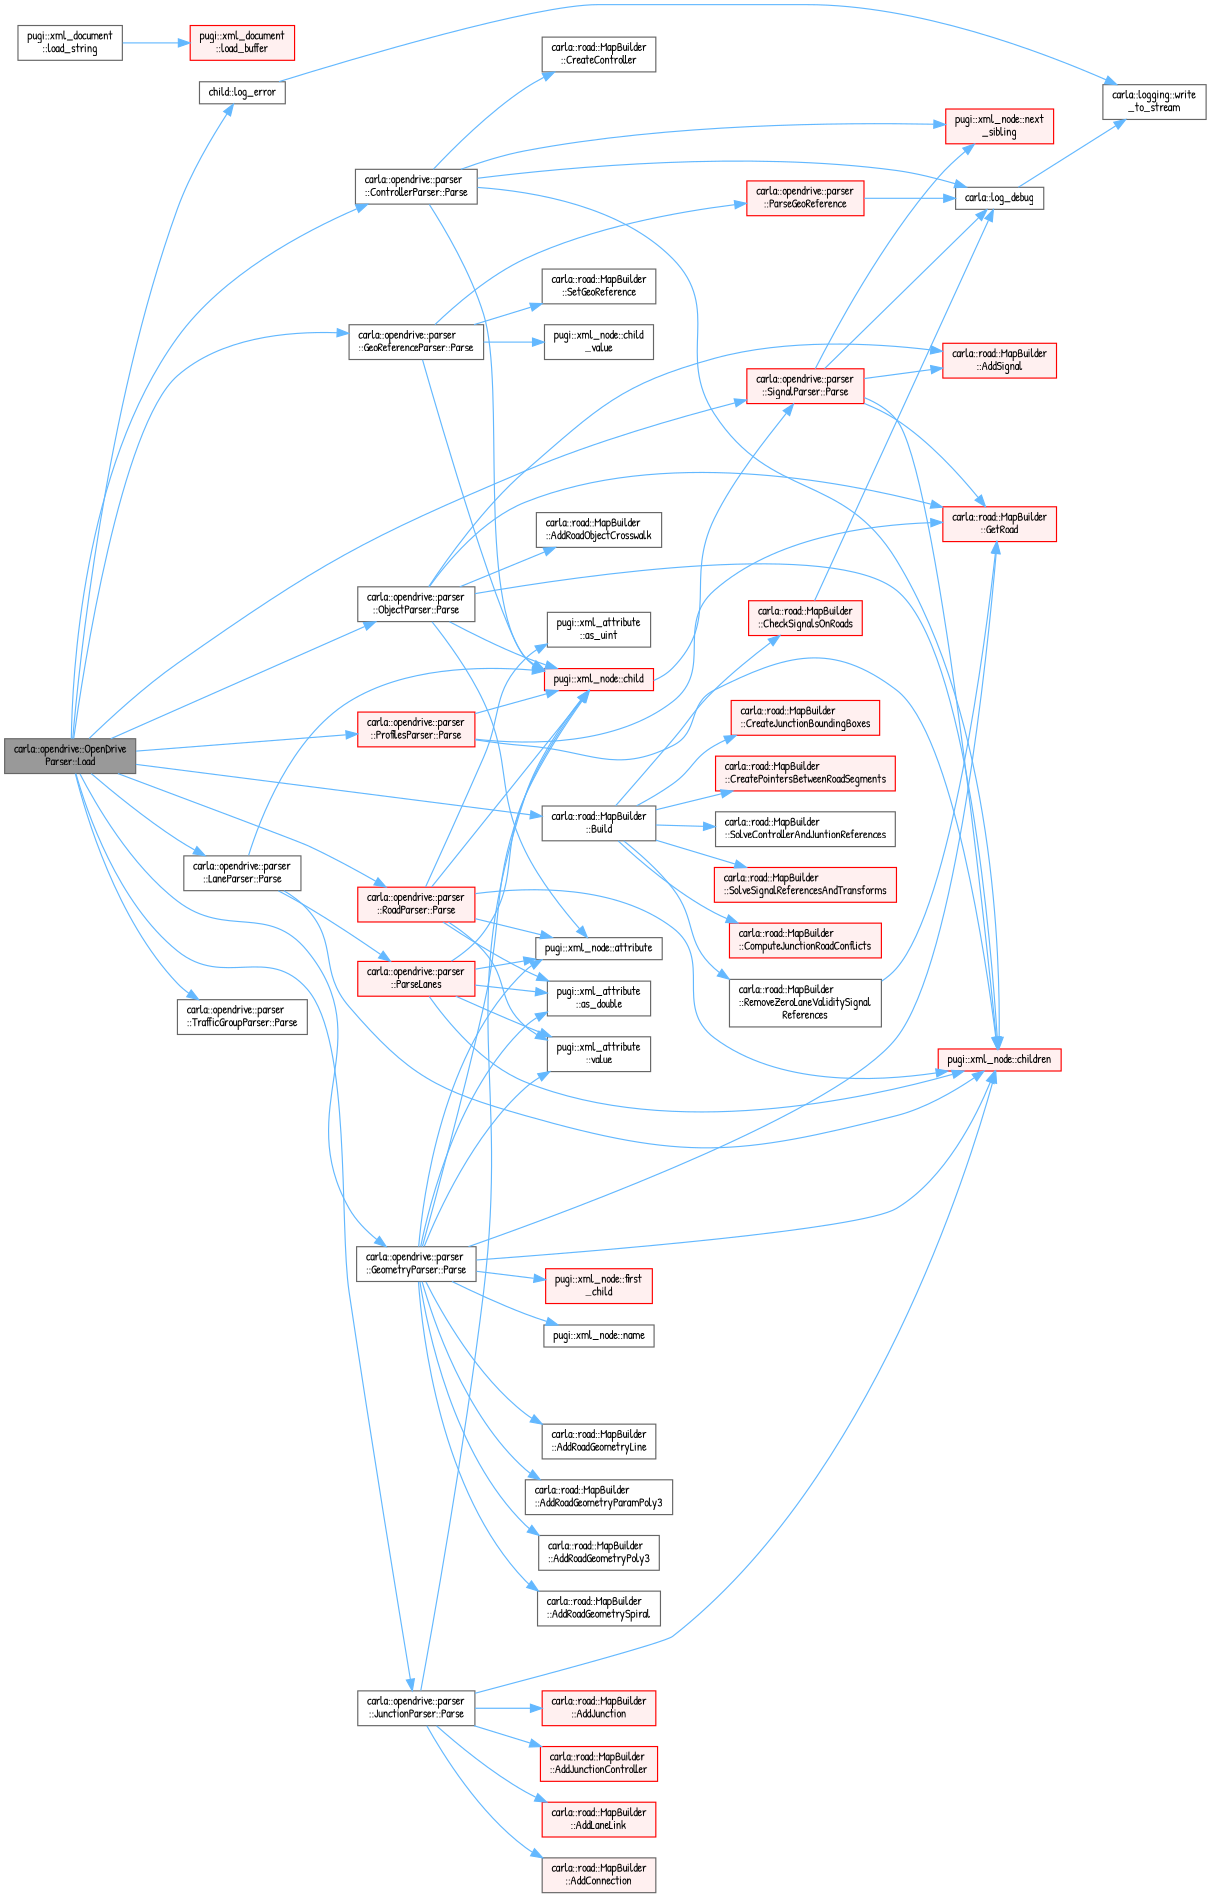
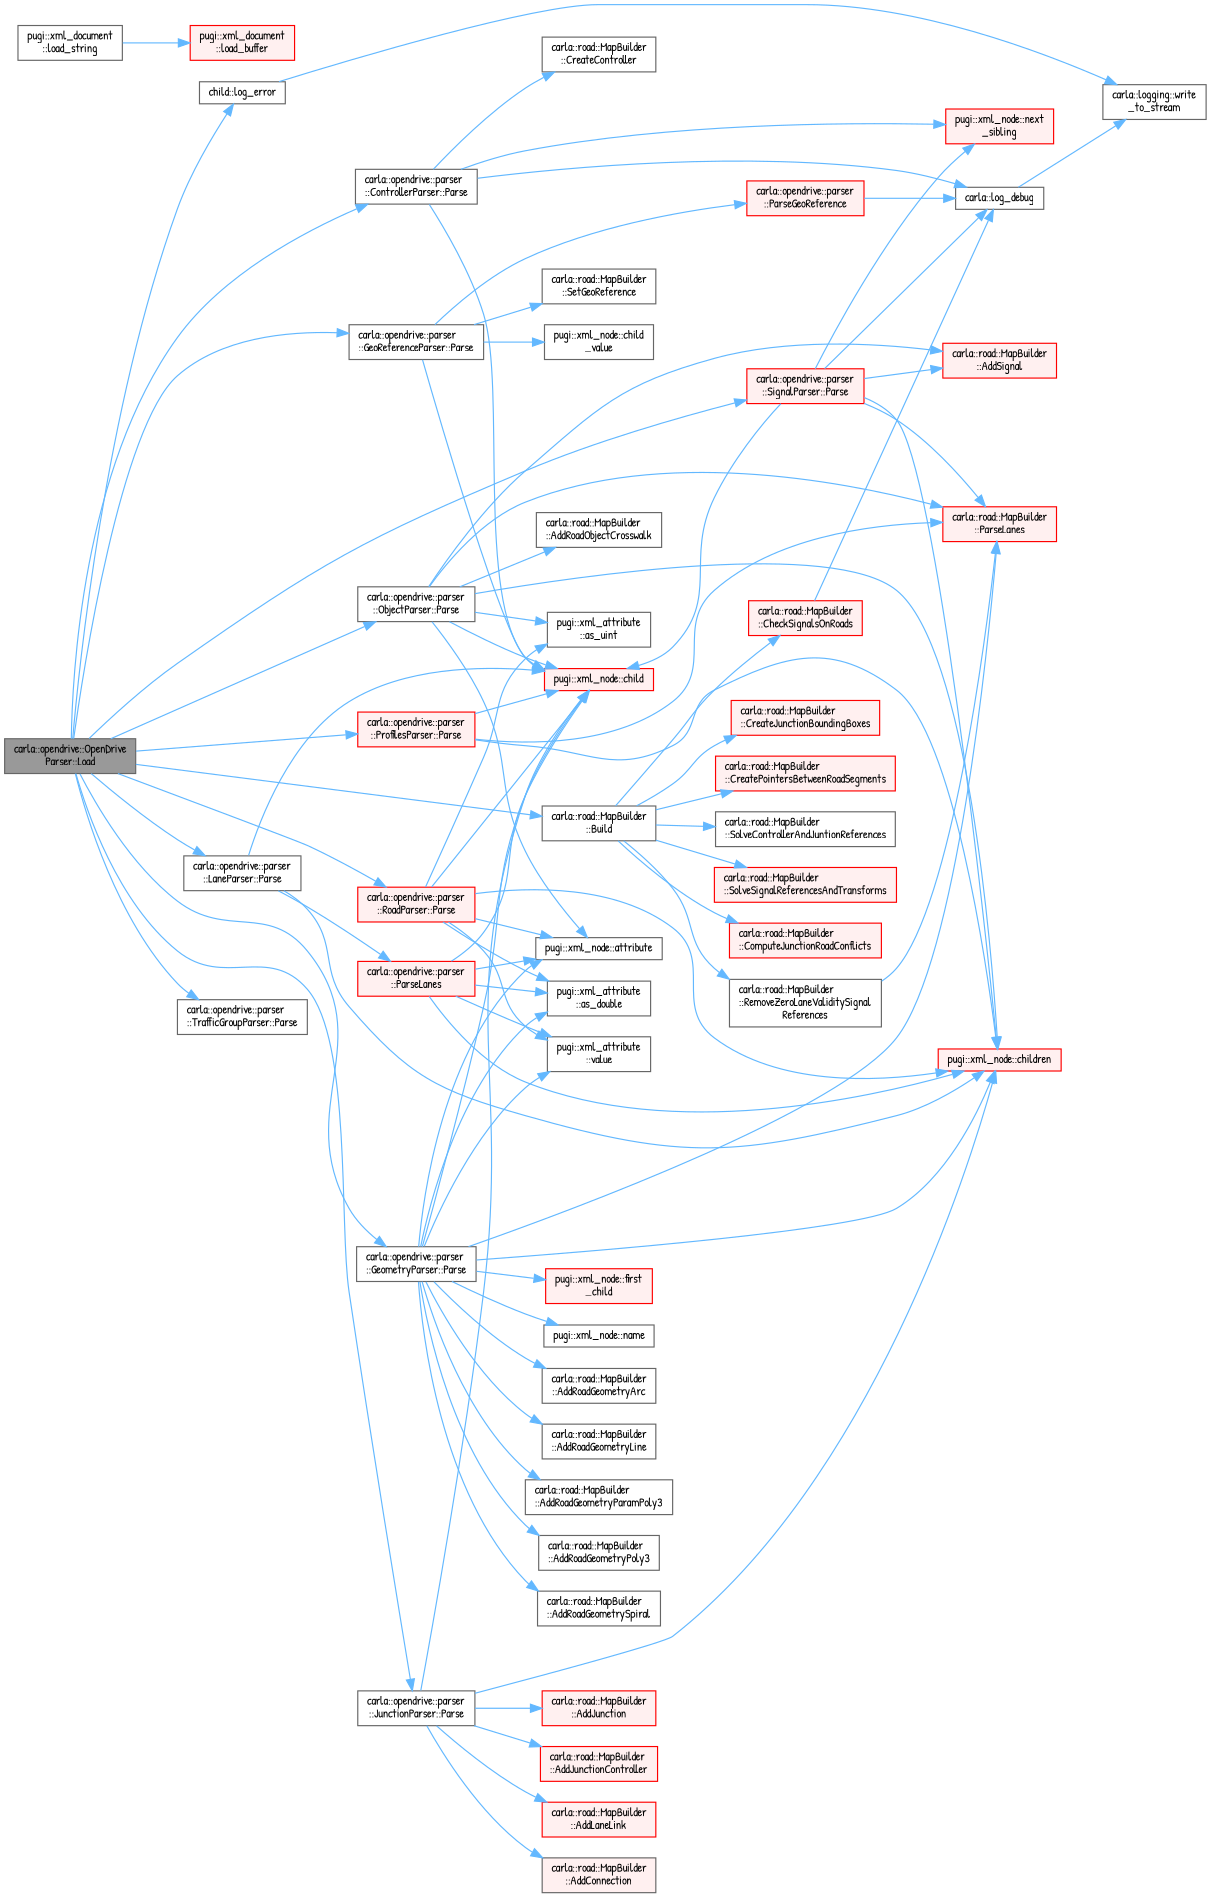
(833, 500) -> none
(1000, 524) -> (1000, 524)
(705, 544) -> (703, 537)
none -> (496, 615)
none -> (599, 1386)
